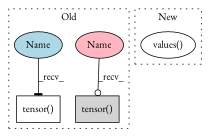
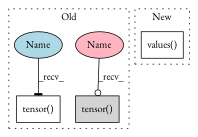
(168, 45) -> (162, 45)
